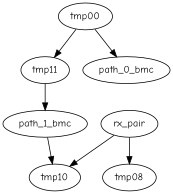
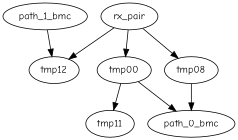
none -> (127, 40)
(45, 93) -> none
none -> (191, 93)
(55, 178) -> (54, 70)
